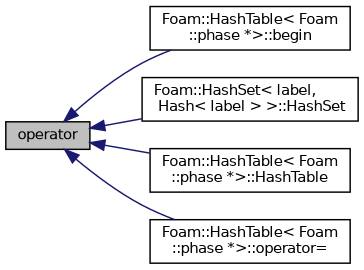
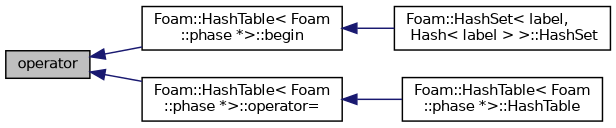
(123, 122) -> (376, 28)
(127, 149) -> (380, 99)
